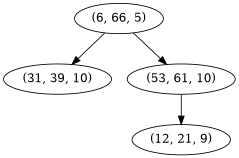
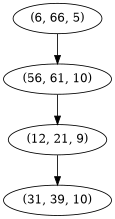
(91, 46) -> (58, 166)
(181, 79) -> (58, 79)
